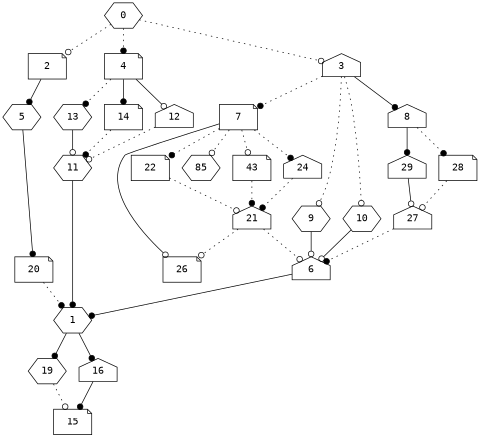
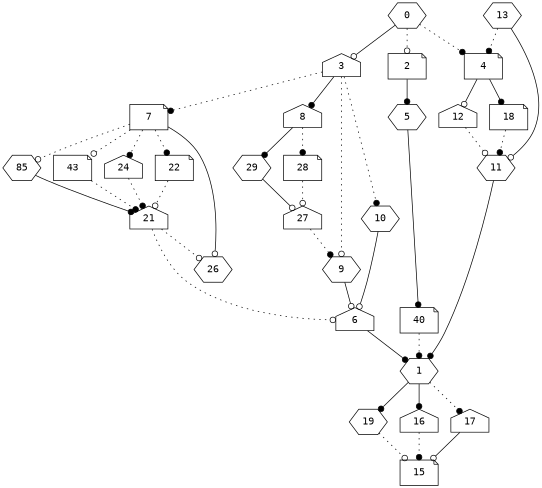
(229, 40) -> (376, 40)
(99, 90) -> (494, 38)
(123, 117) -> (509, 117)
(356, 138) -> (360, 138)
(407, 168) -> (252, 168)
none -> (81, 194)
(361, 244) -> (319, 241)
(34, 270) -> (419, 320)
(182, 270) -> (213, 270)
(87, 393) -> (419, 443)
none -> (470, 422)
